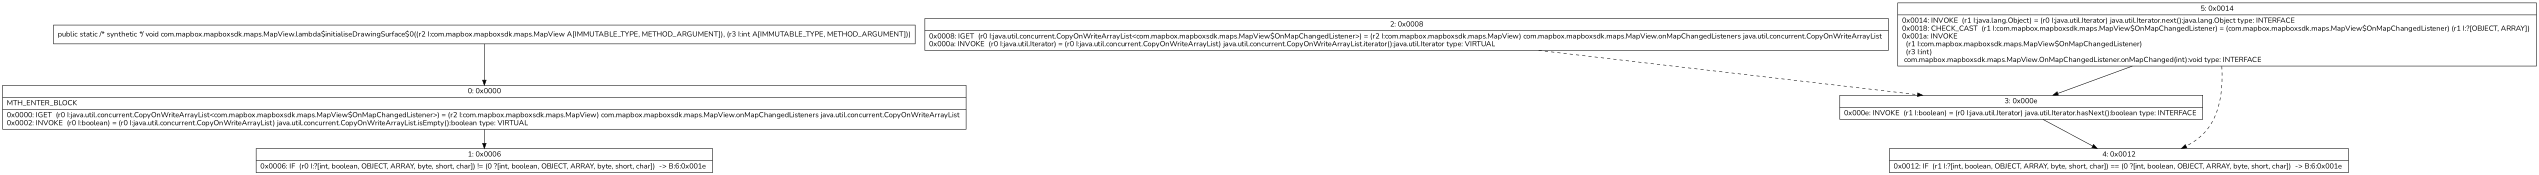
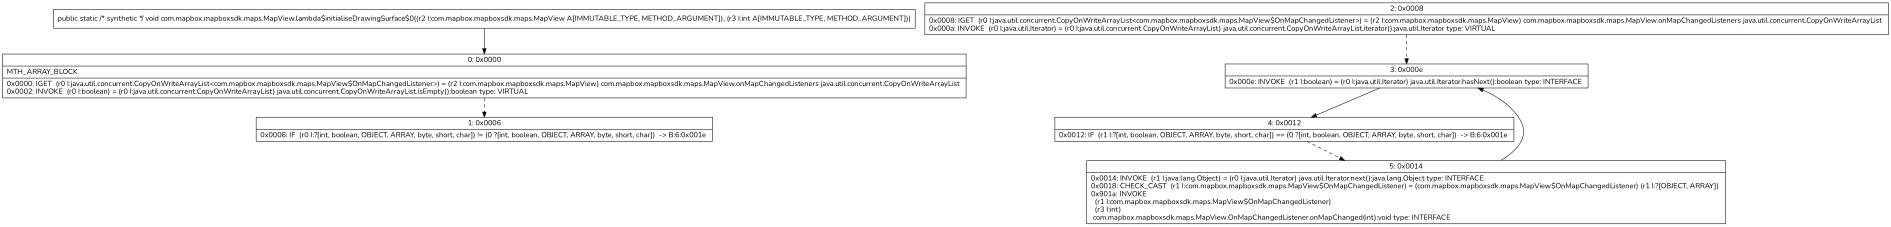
(1932, 36) -> (1121, 194)
(42, 103) -> (42, 72)
(2216, 112) -> (1324, 150)
(484, 136) -> (484, 105)
